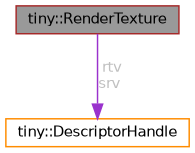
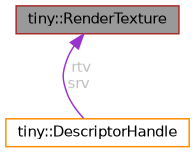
(98, 69) -> (64, 84)
